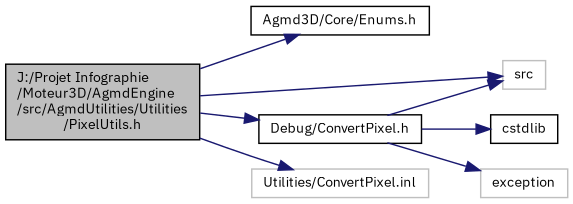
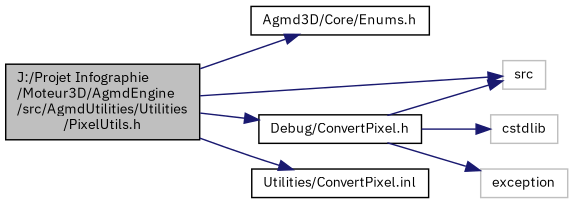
(524, 129) -> (524, 129)
(340, 183) -> (340, 183)
